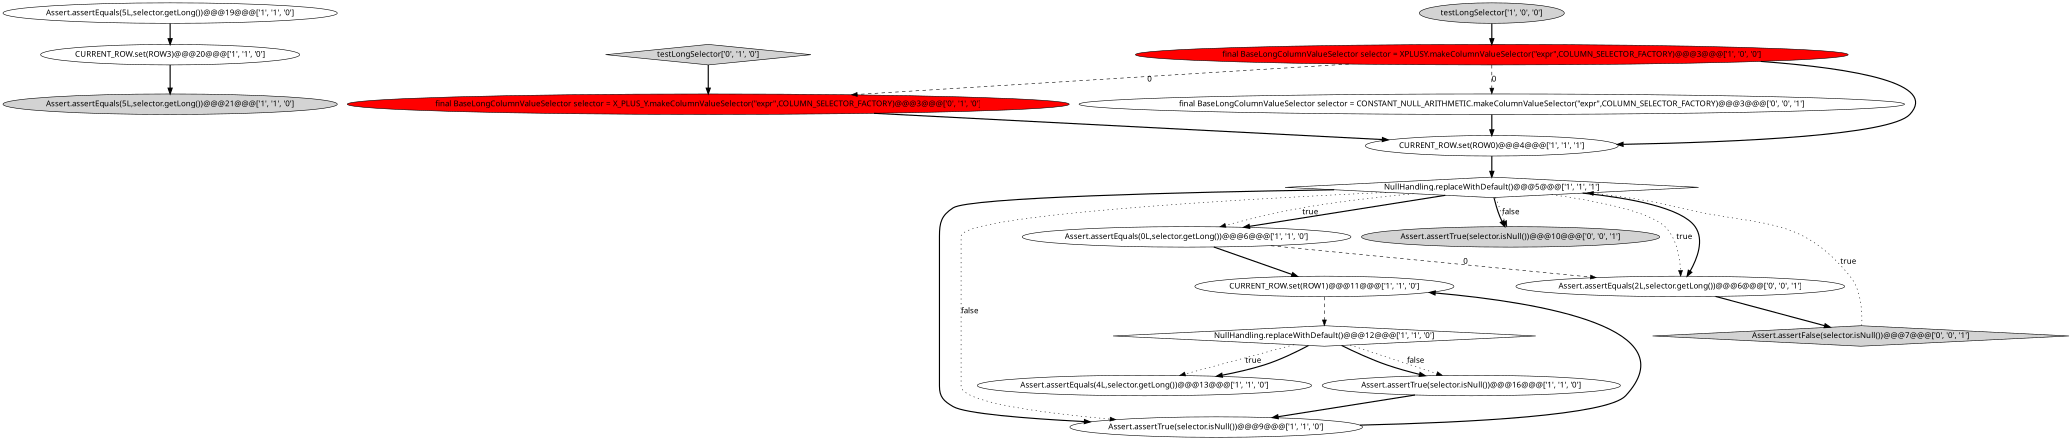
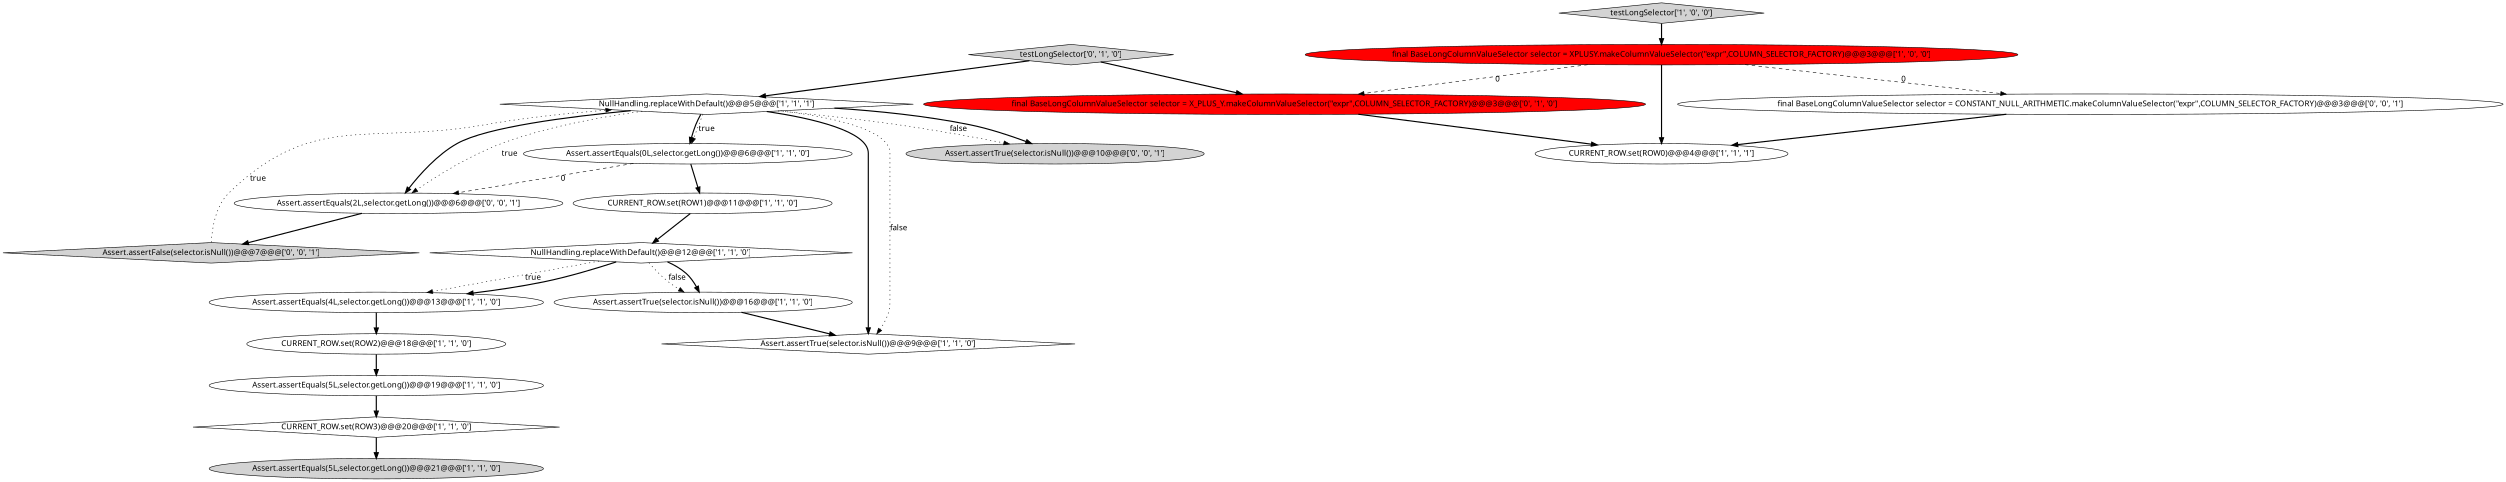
(1492, 13) -> (1662, 13)
(170, 55) -> (376, 427)
(1492, 164) -> (897, 78)
(1324, 308) -> (674, 227)
none -> (376, 344)
(1623, 397) -> none
(1216, 427) -> (868, 344)
